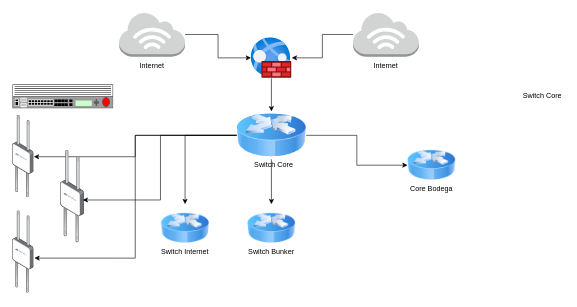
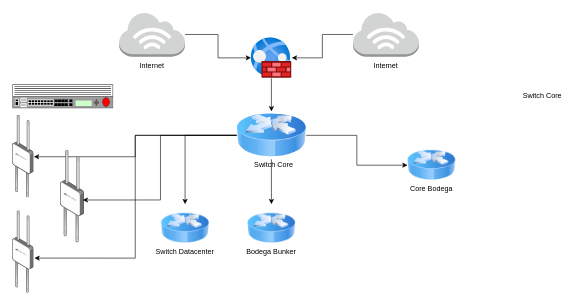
(185, 252) -> (185, 252)
(272, 252) -> (272, 252)
